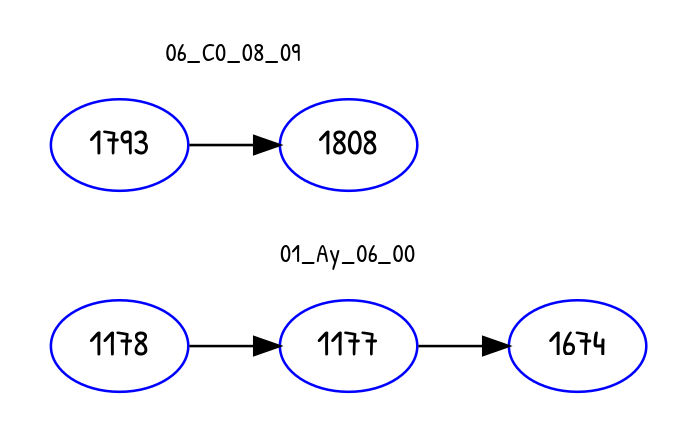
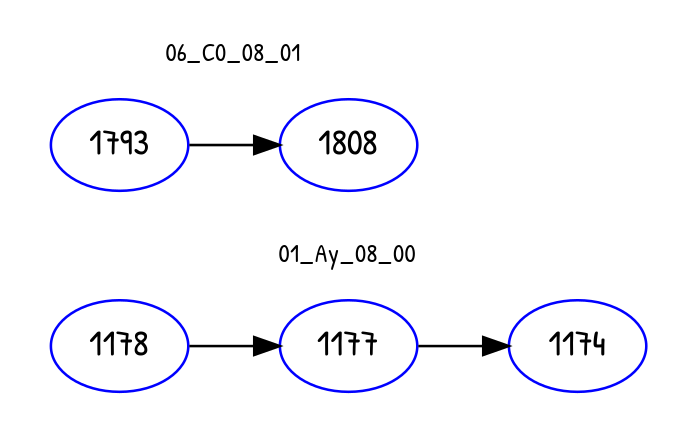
(234, 55) -> (234, 55)
(349, 256) -> (349, 256)
(578, 346) -> (578, 346)
